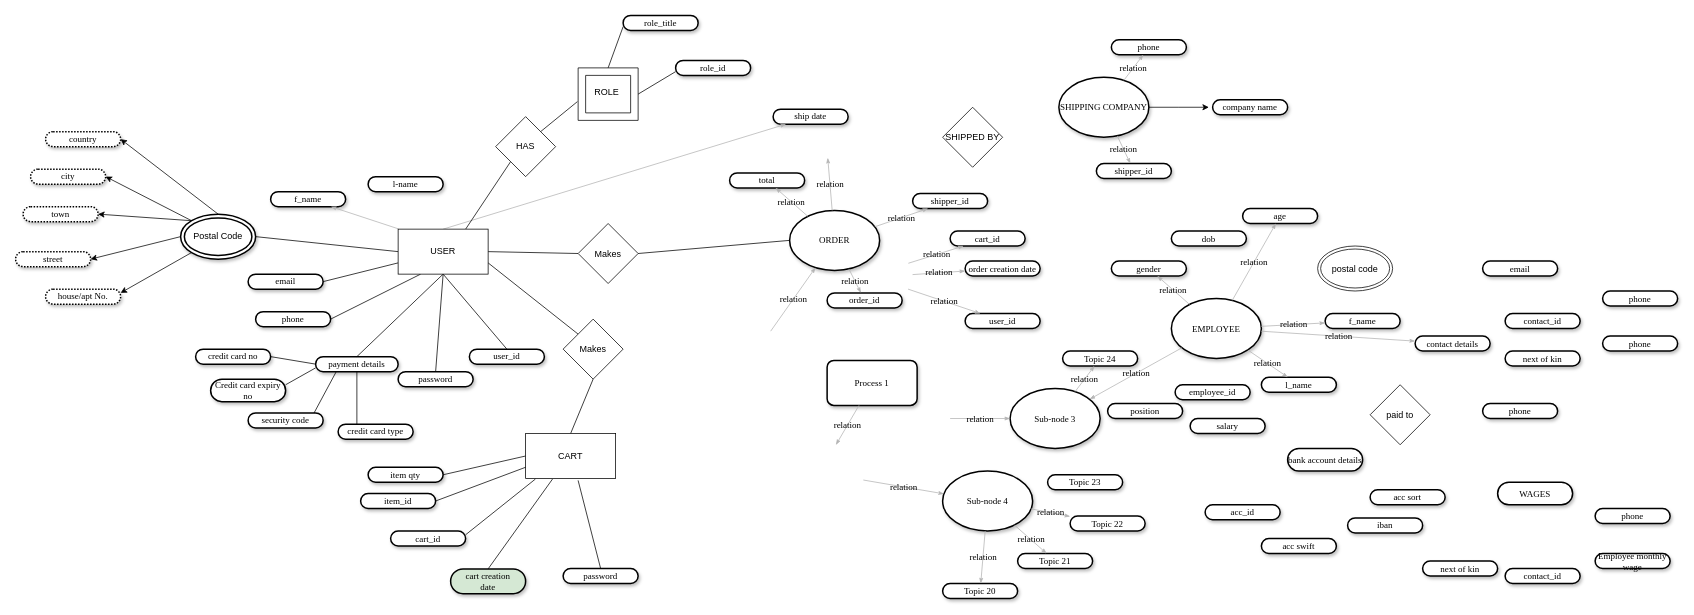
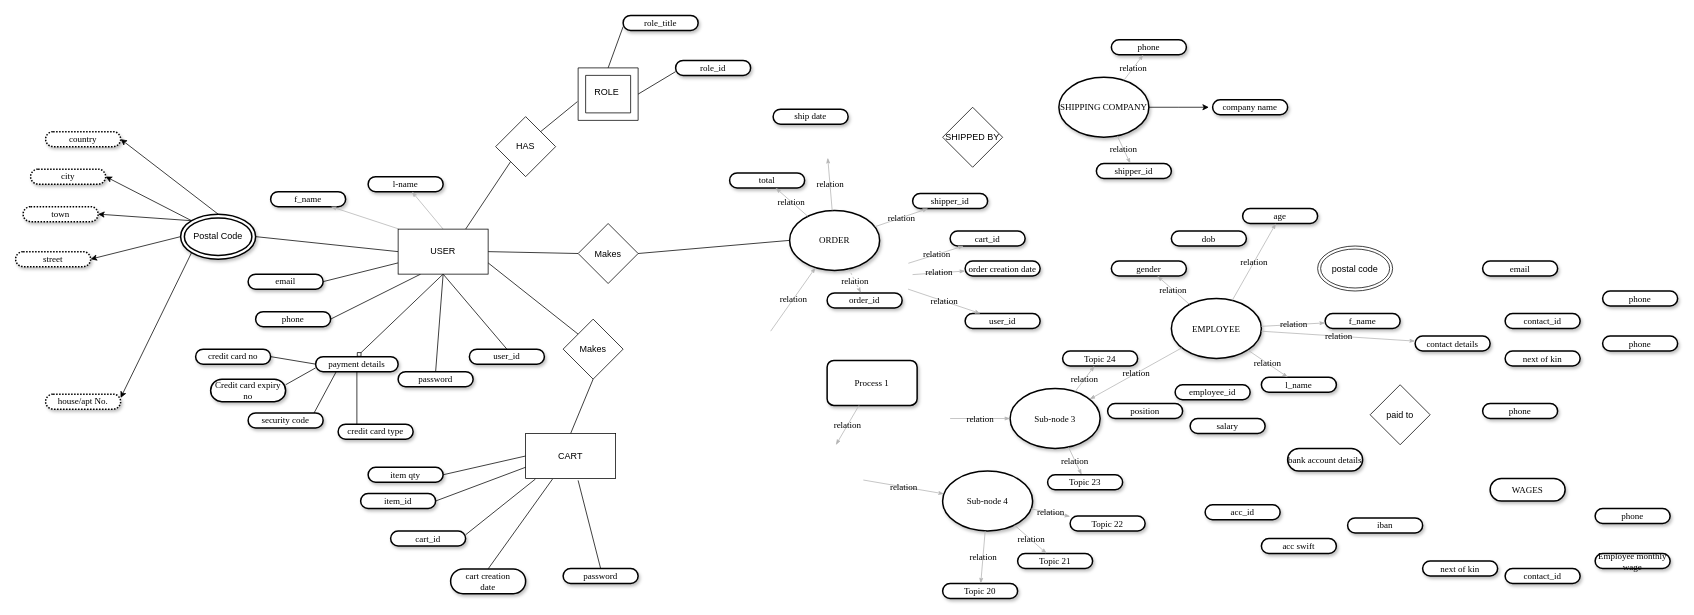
(780, 126) -> (429, 212)
(854, 279) -> (854, 279)
(83, 297) -> (83, 402)
(360, 353) -> (362, 351)
none -> (1075, 461)
(1535, 494) -> (1527, 490)
(1407, 497) -> none
(488, 581) -> (488, 581)
